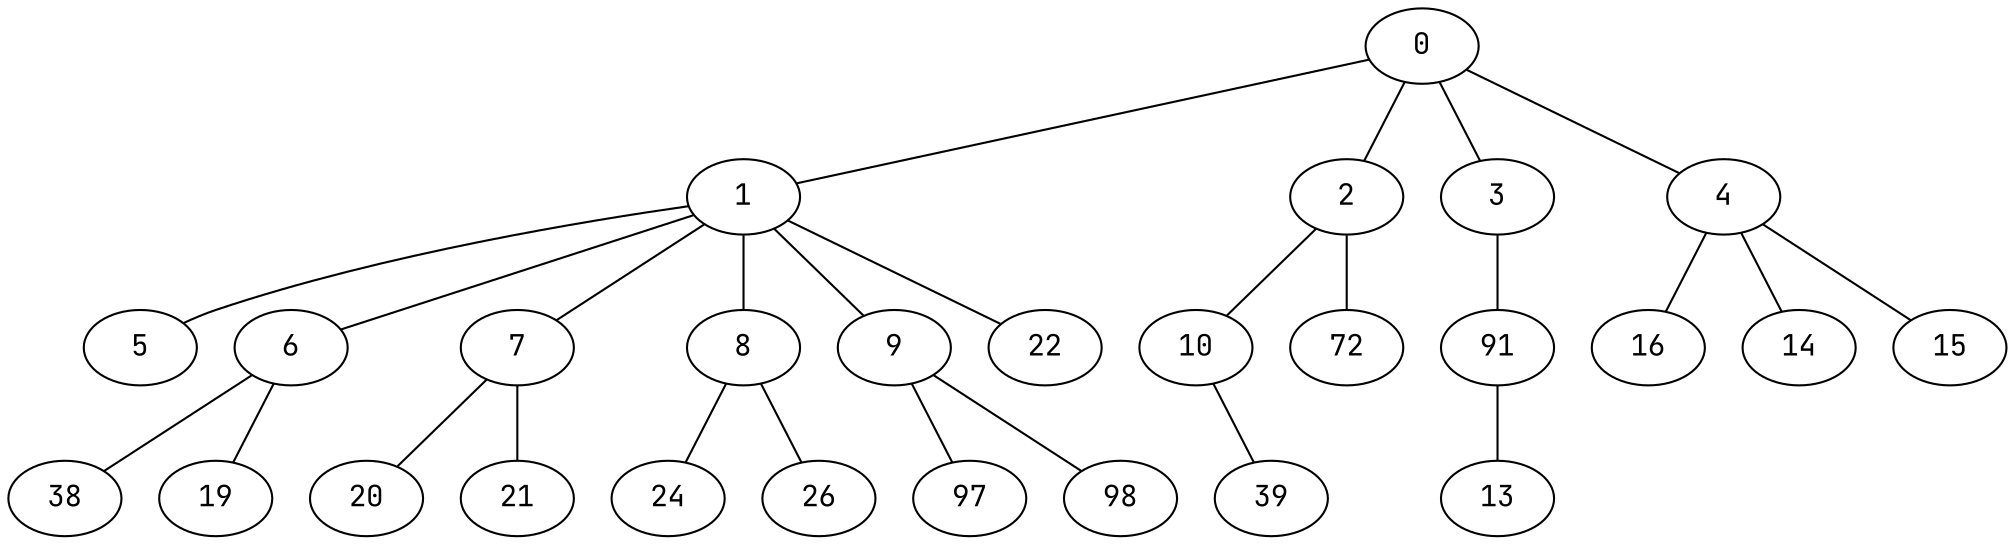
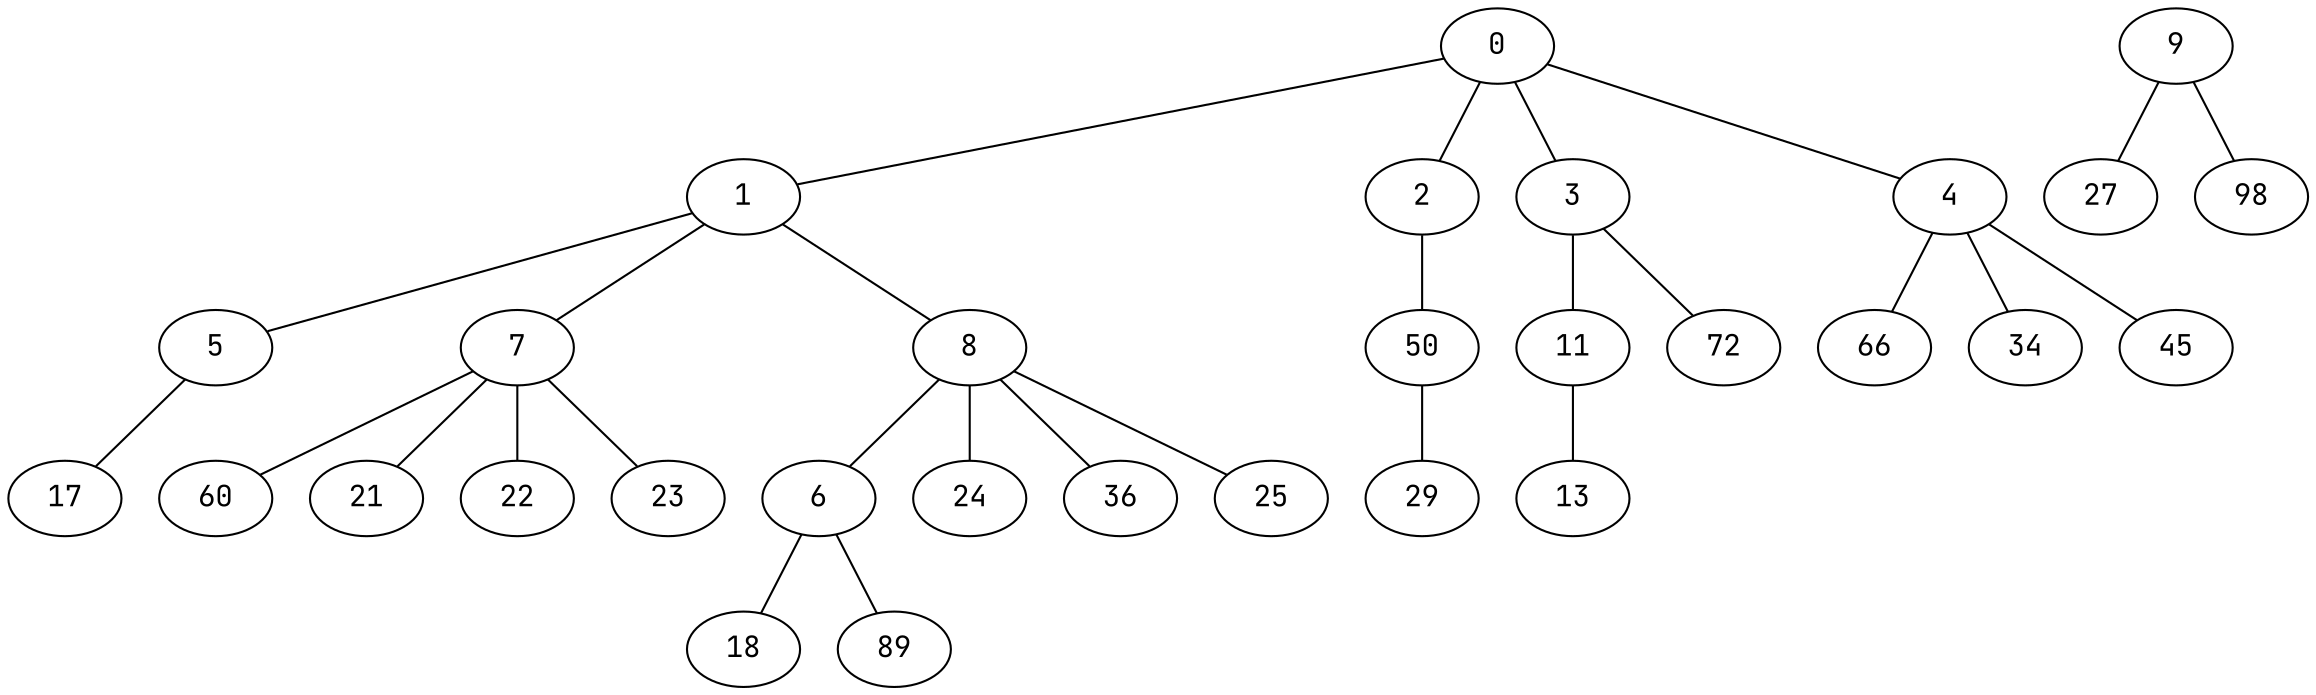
(517, 272) -> (895, 423)
(819, 272) -> none
(894, 272) -> (517, 423)
(1347, 272) -> (1648, 272)
(1196, 348) -> (1422, 348)
(1498, 348) -> (1573, 348)
(1648, 348) -> (1875, 348)
(1799, 348) -> (2025, 348)
(1950, 348) -> (2176, 348)
(65, 498) -> (744, 649)
none -> (65, 498)
(216, 498) -> (894, 649)
(367, 498) -> (216, 498)
none -> (668, 498)
(819, 498) -> (1121, 498)
(970, 498) -> (2101, 197)
none -> (1271, 498)
(1271, 498) -> (1422, 498)
